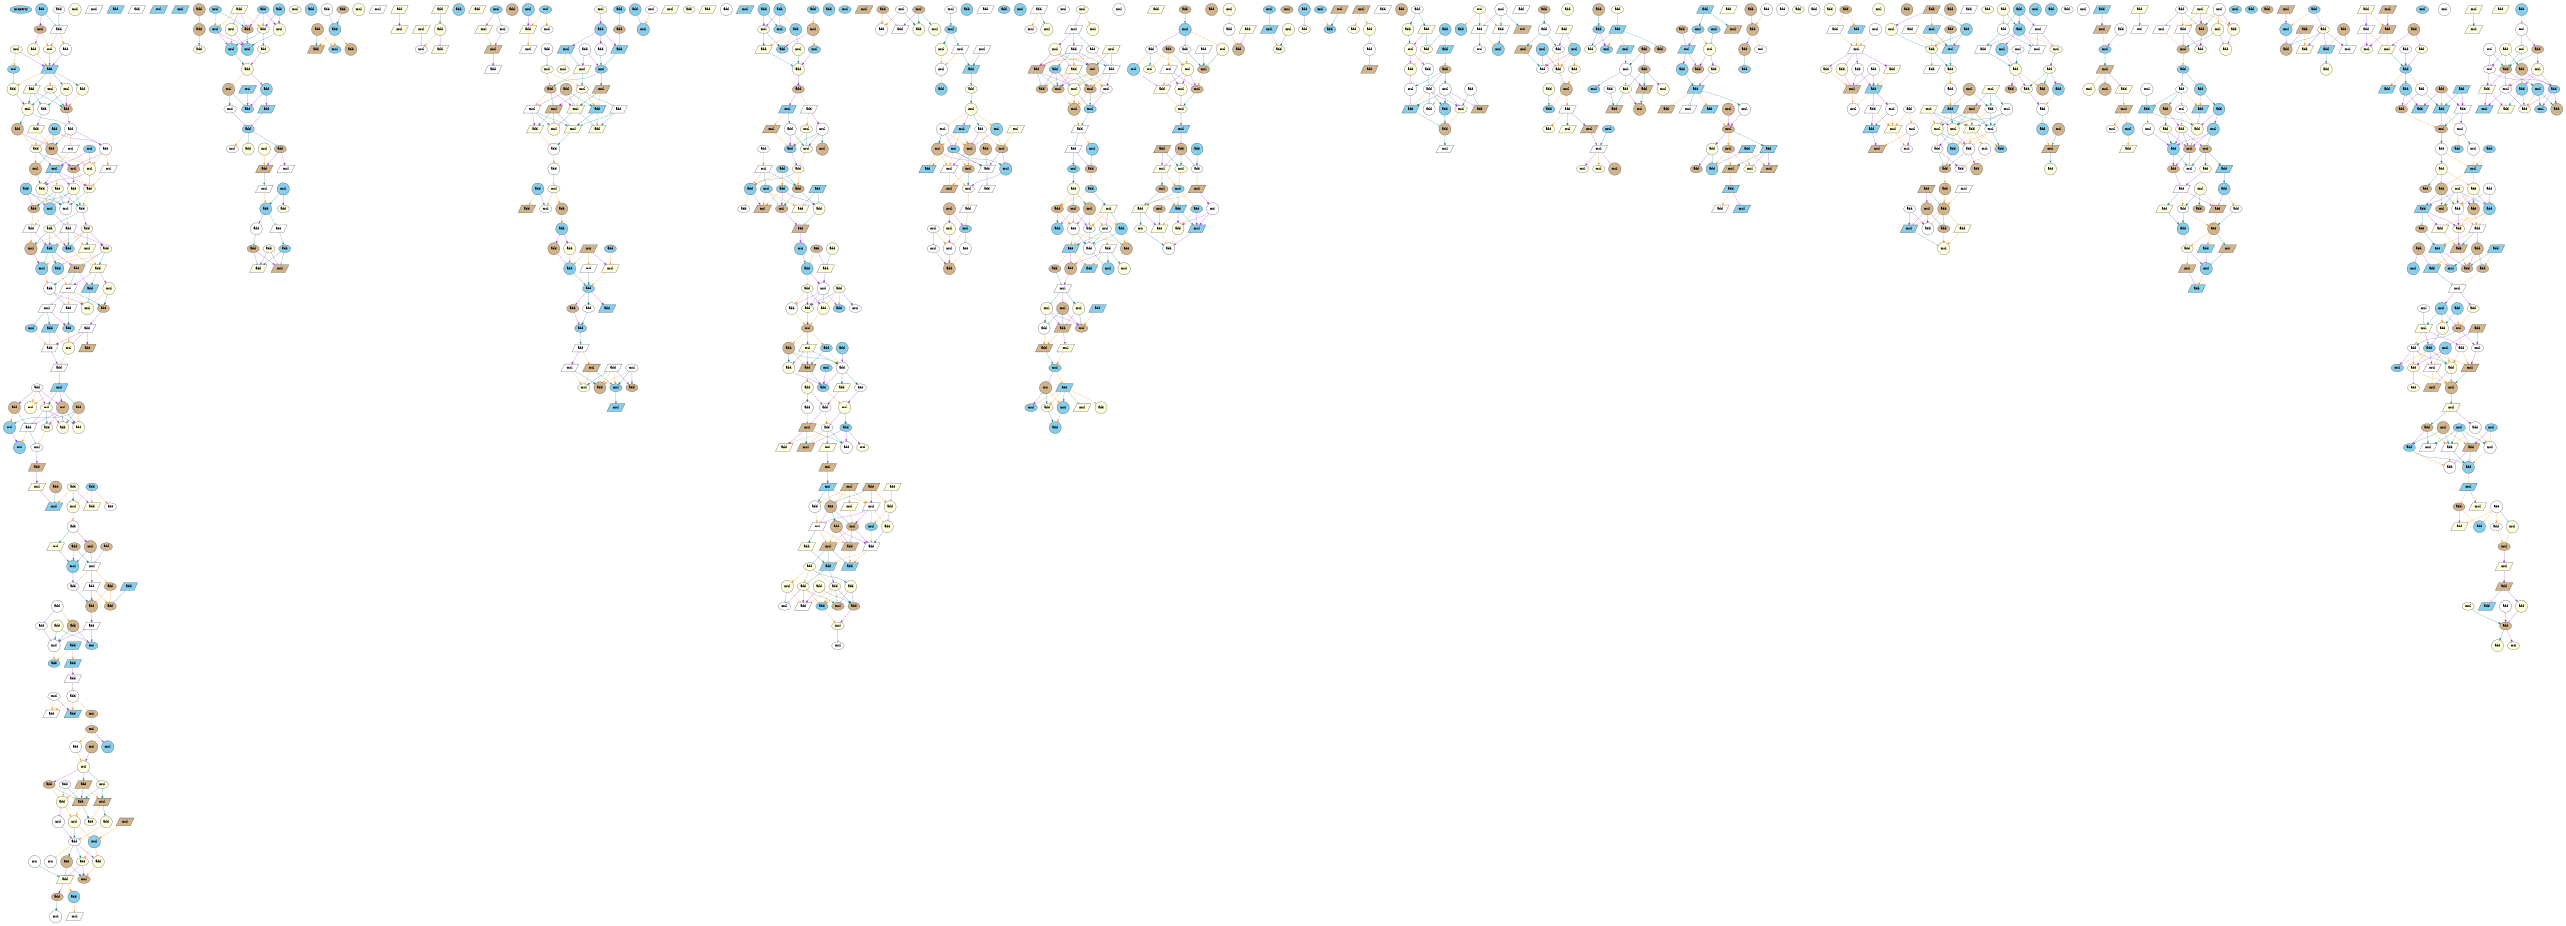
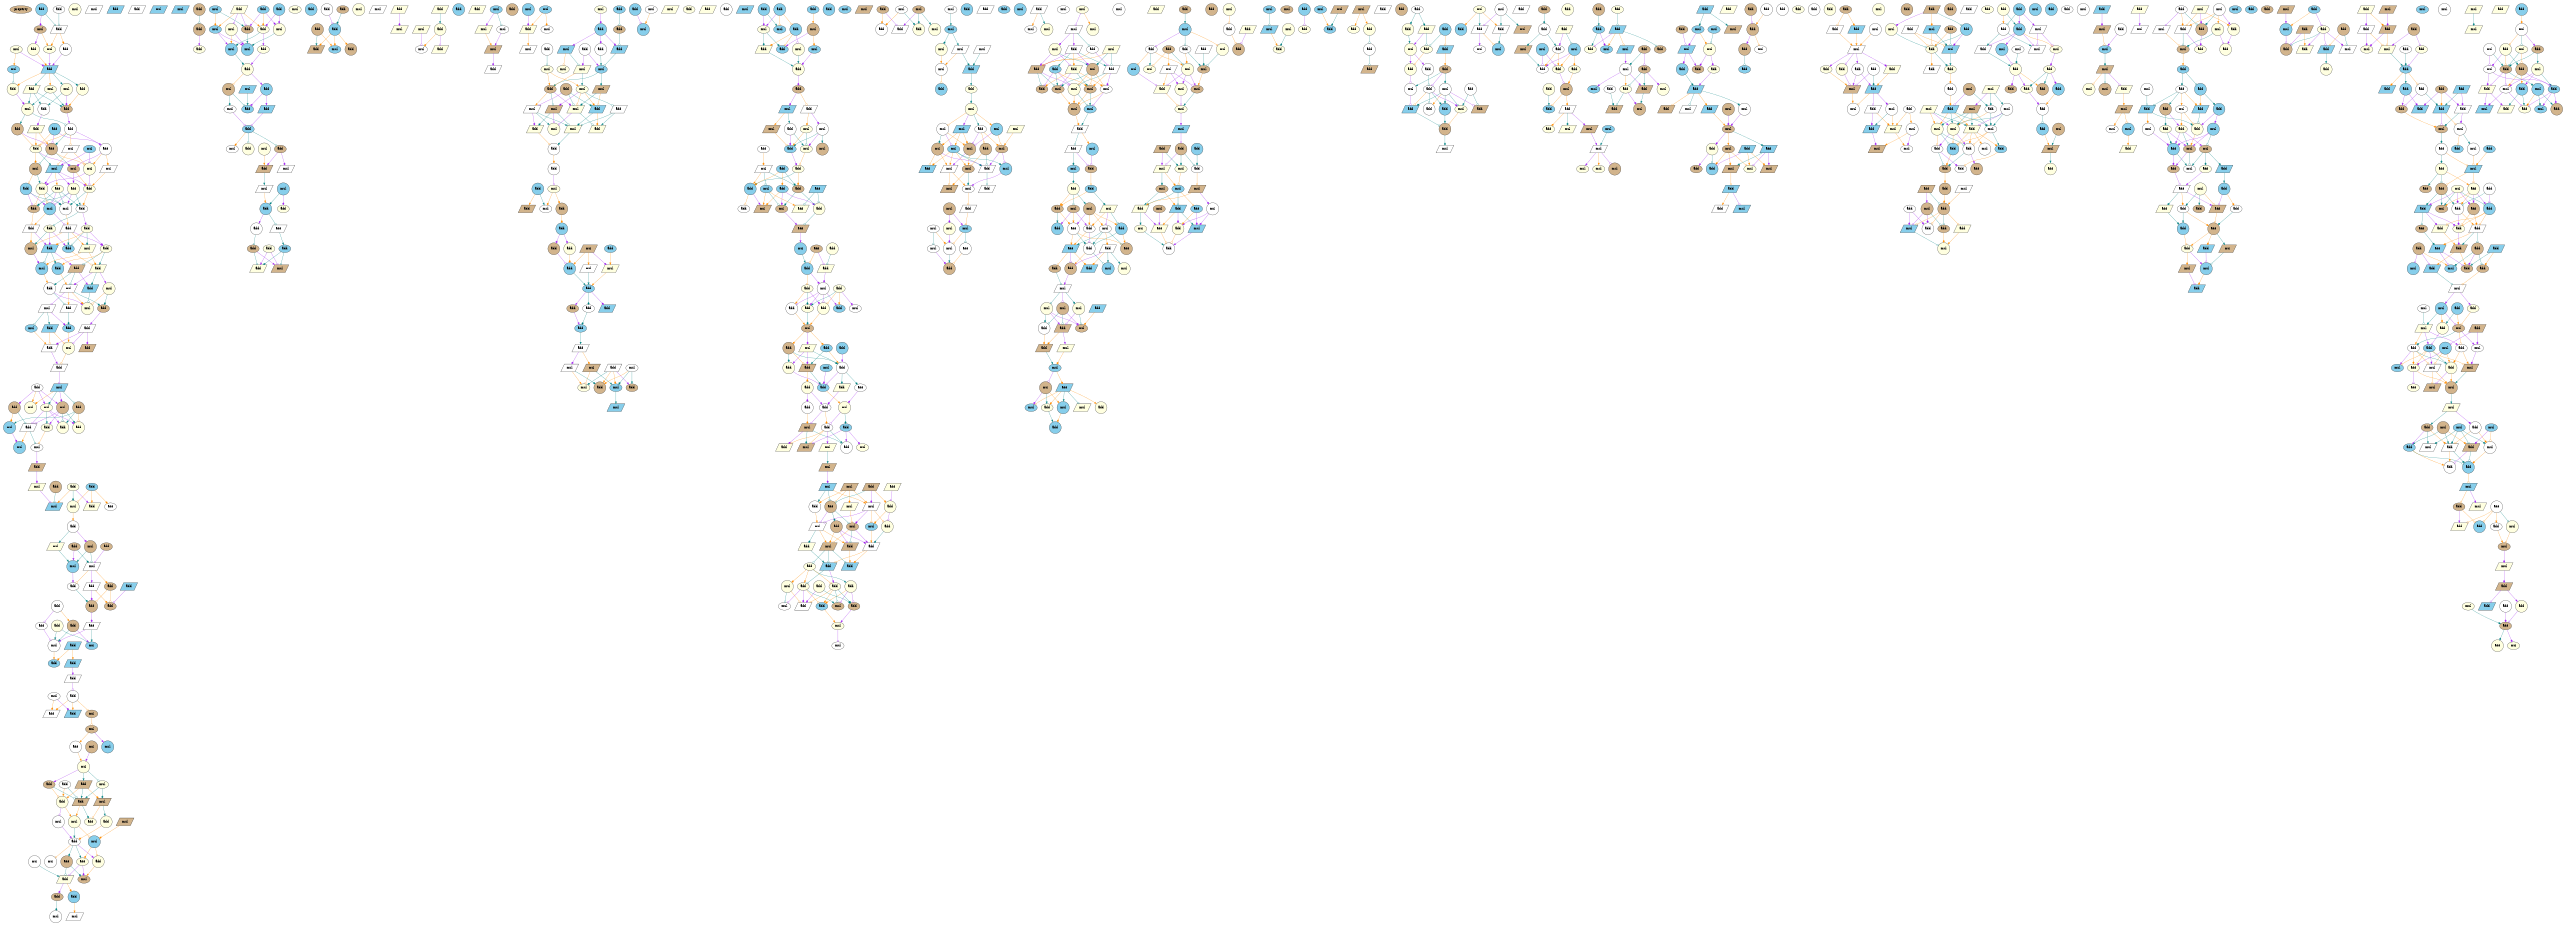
(21, 10) -> (21, 10)
